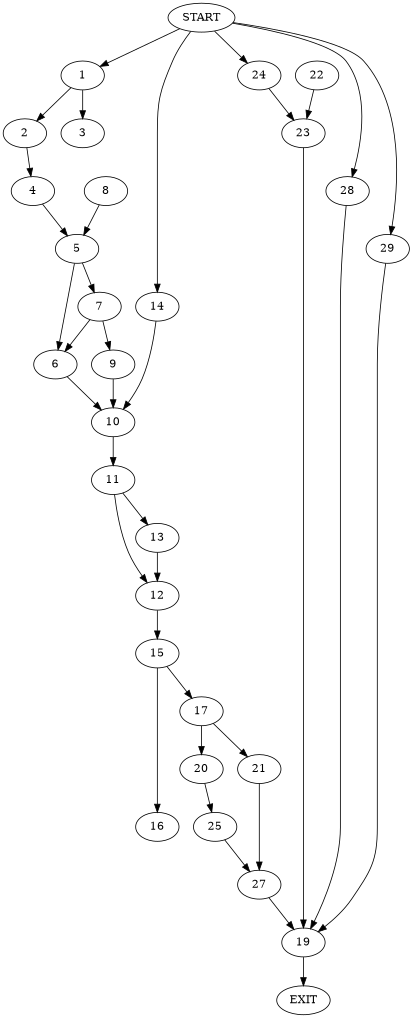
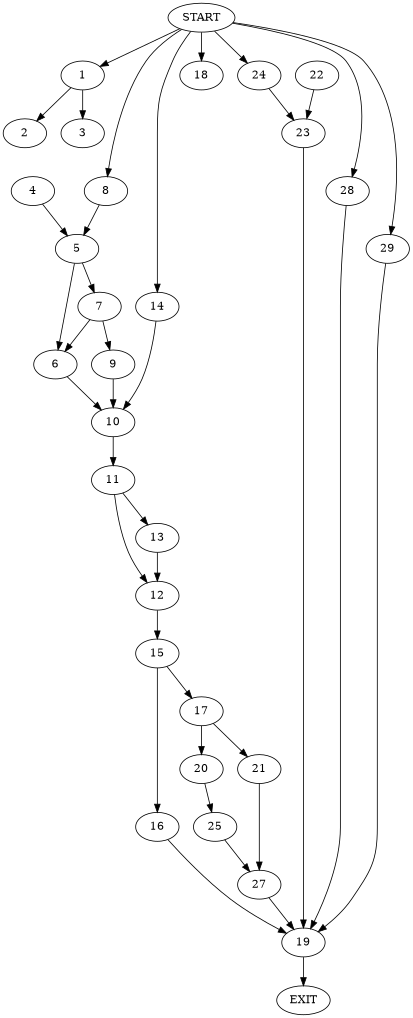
none -> (201, 75)
none -> (130, 90)
(28, 158) -> none
none -> (219, 890)
